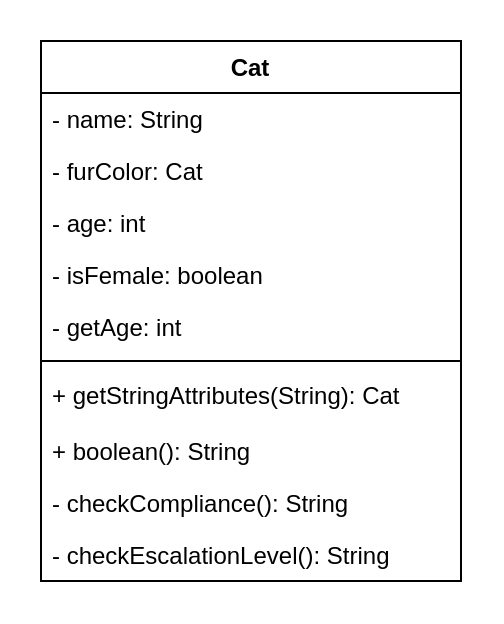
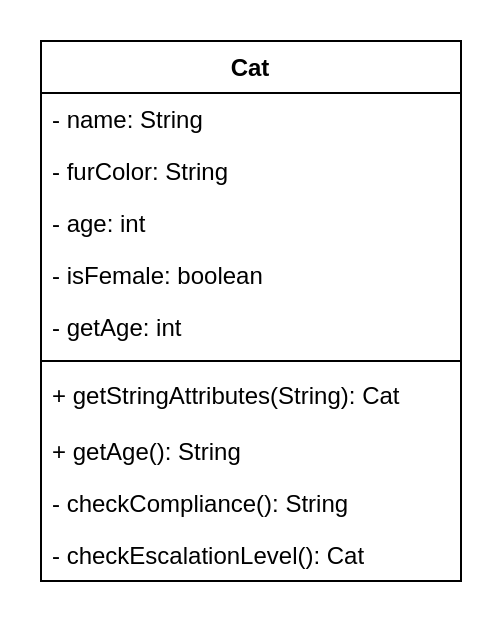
(140, 172) -> (157, 172)
(164, 452) -> (160, 452)
(245, 556) -> (228, 556)
